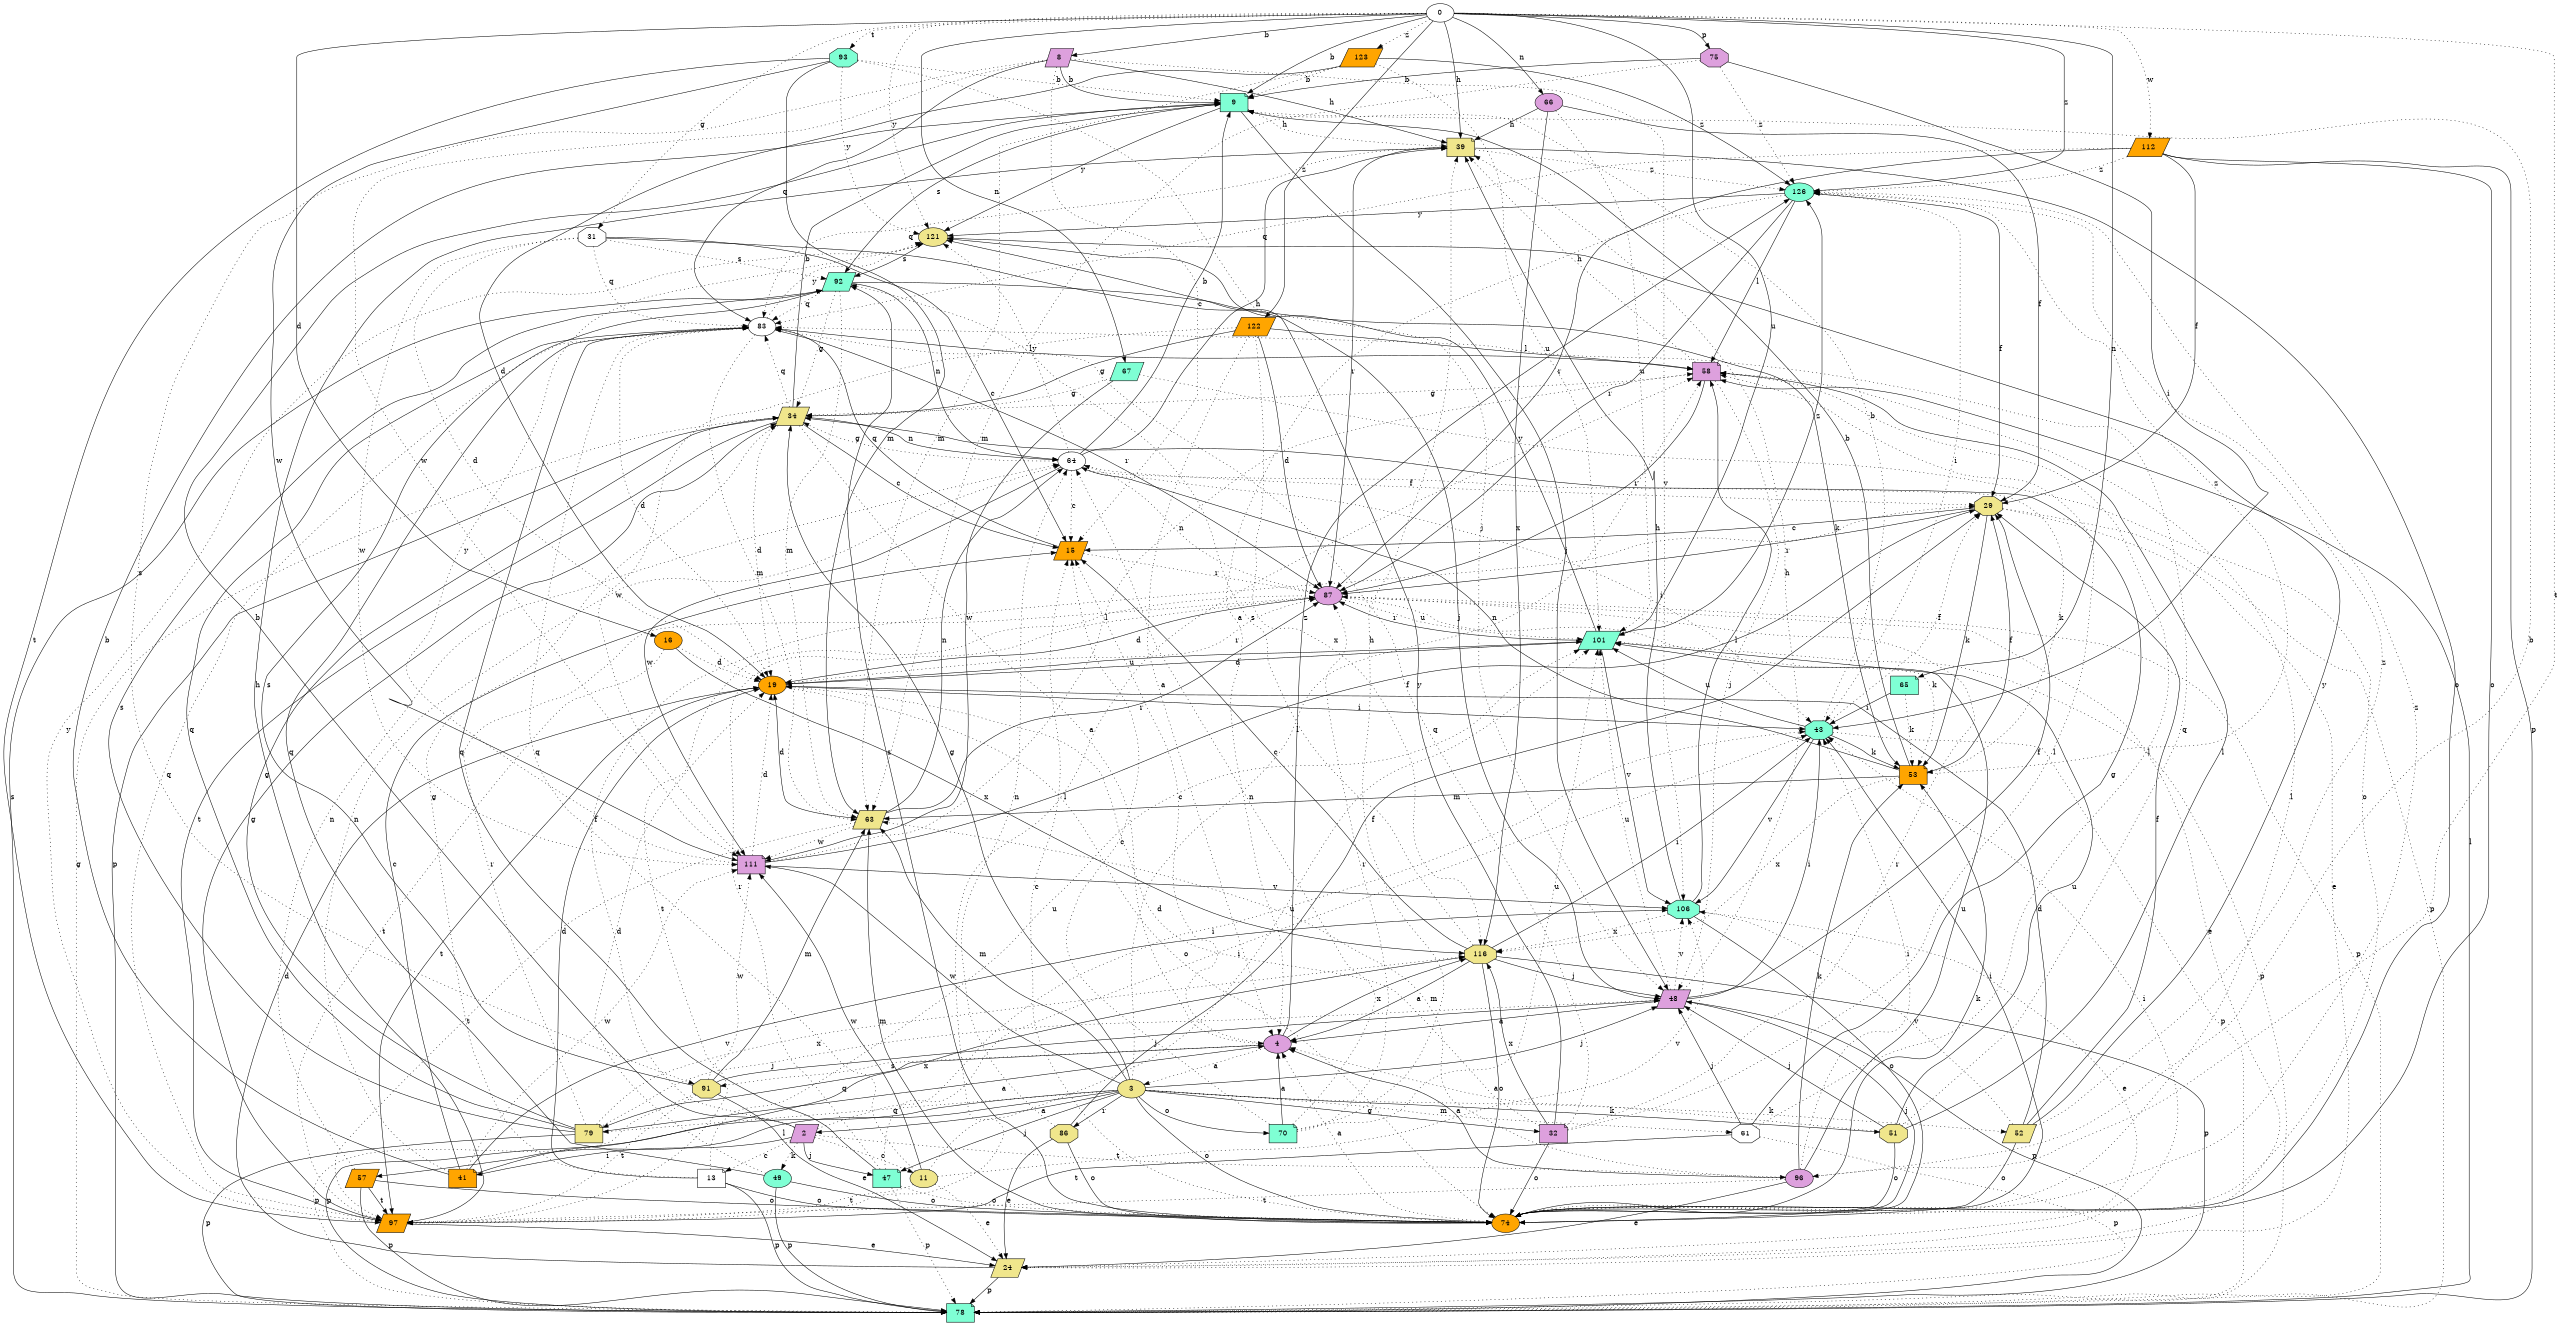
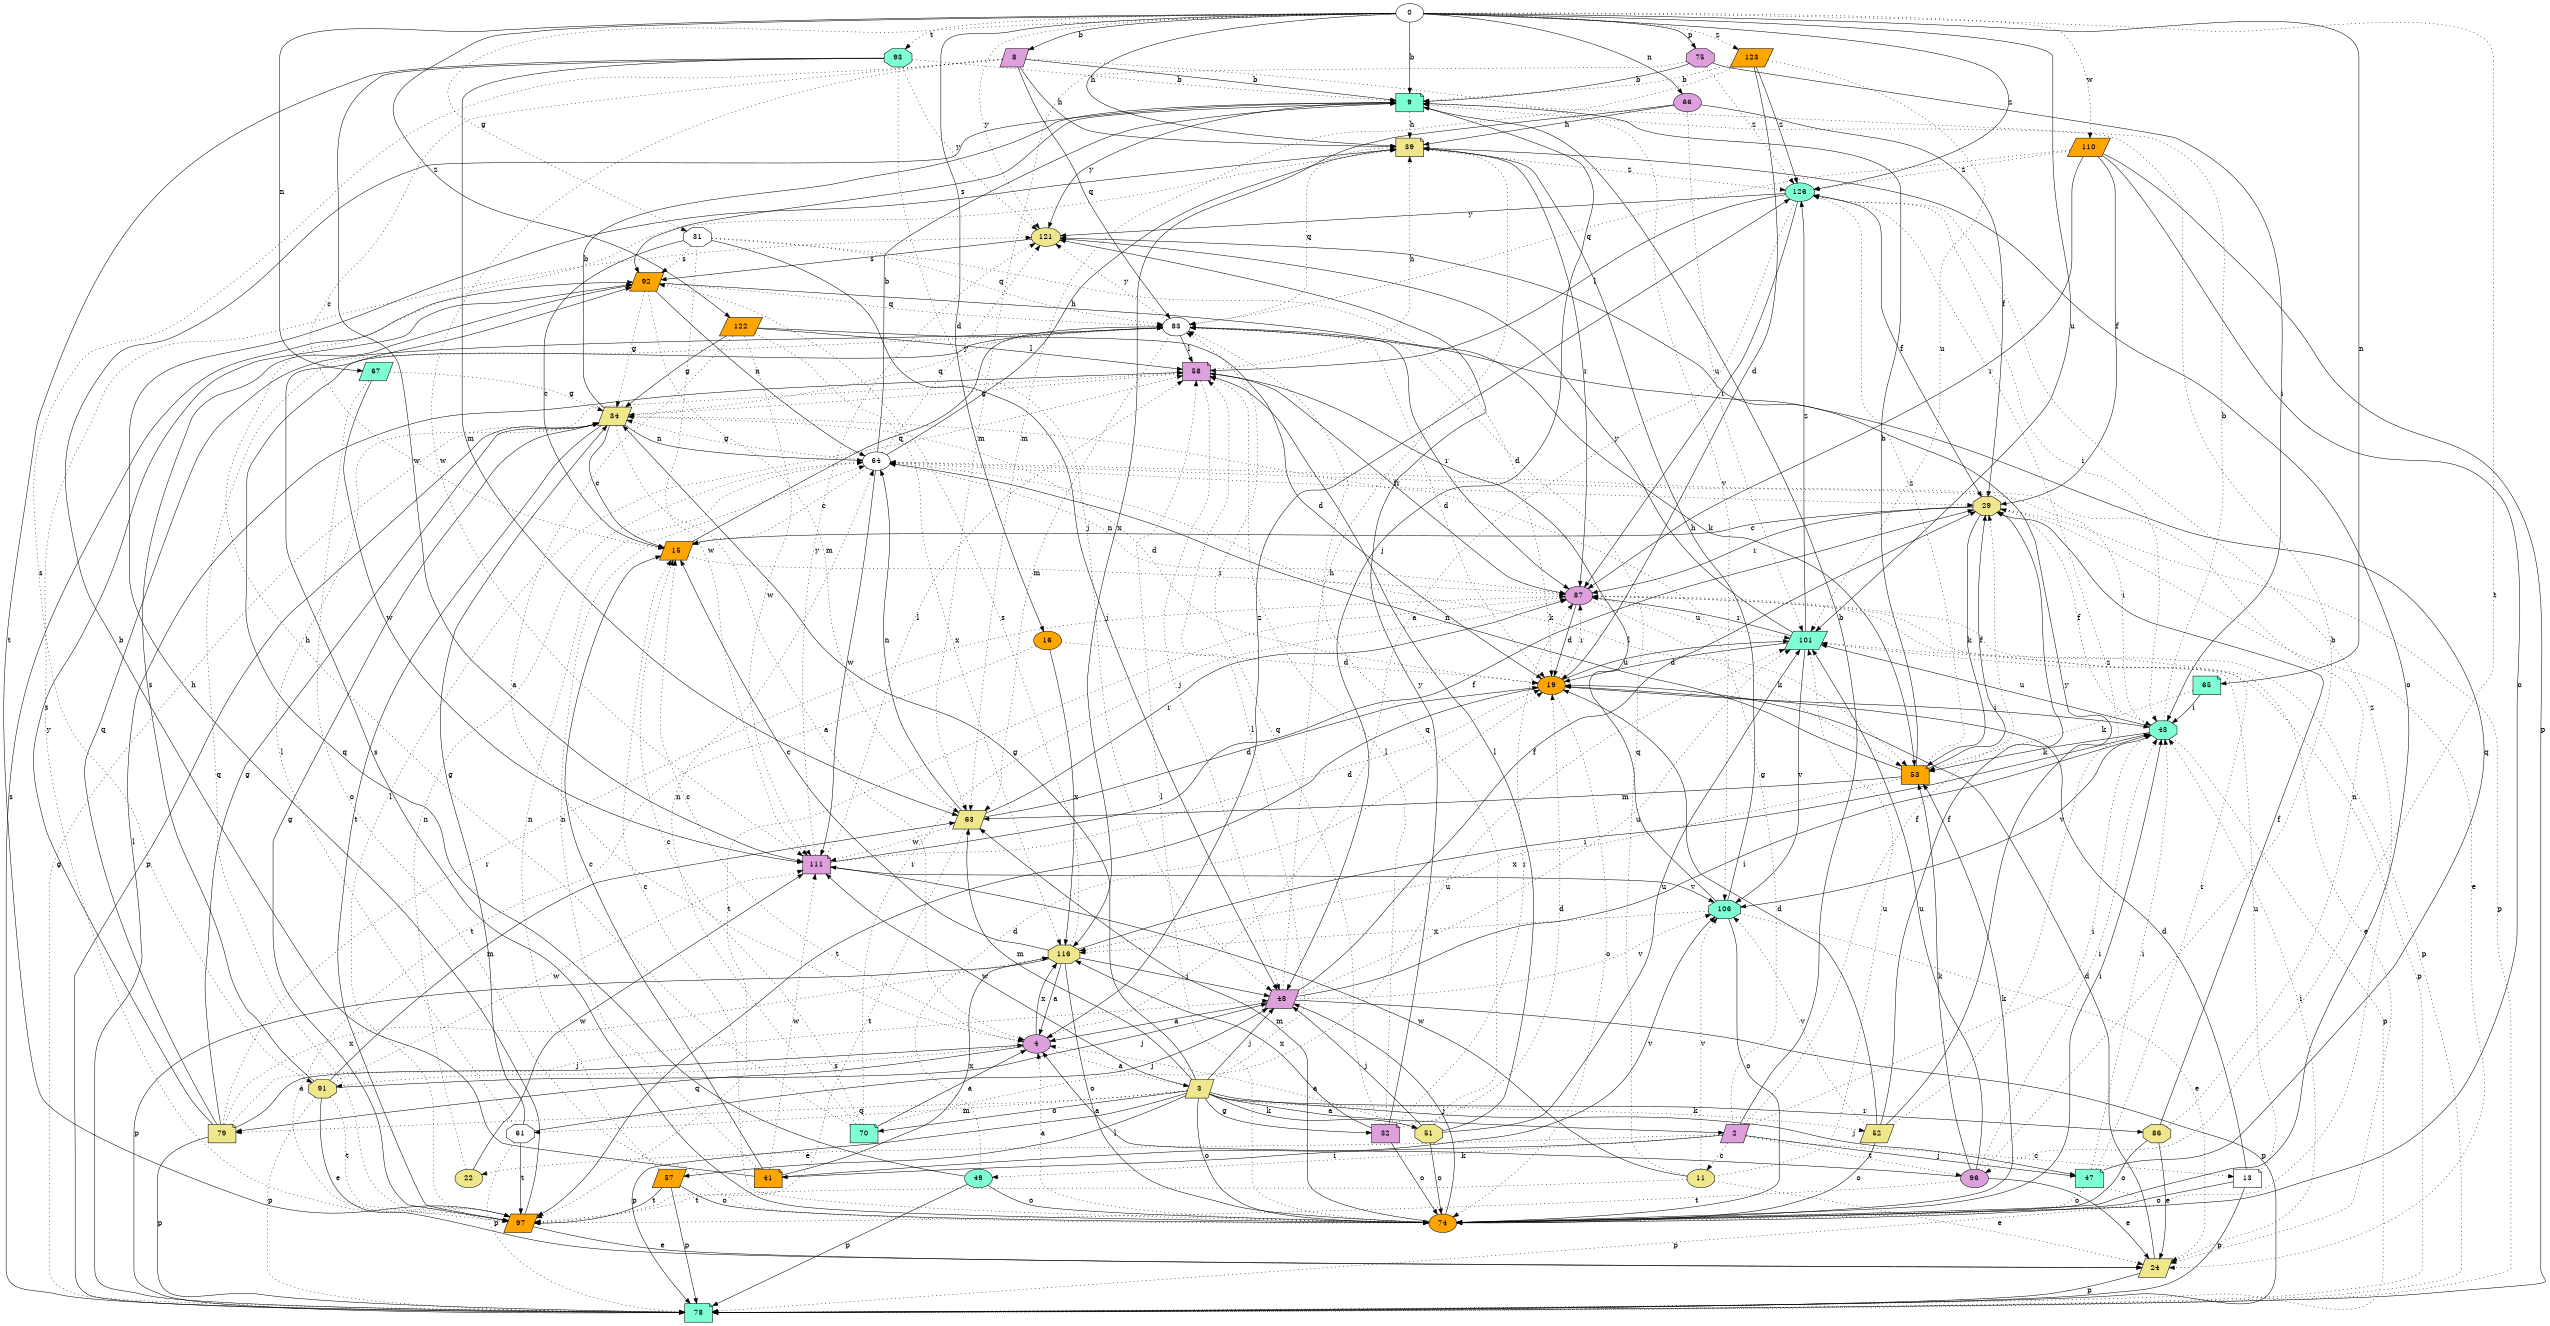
(2149, 147) -> (2089, 147)
(839, 282) -> (647, 282)
(1283, 461) -> (1198, 347)
(432, 807) -> (1449, 496)
(1379, 963) -> none
(1132, 1089) -> (1200, 1089)
none -> (469, 1178)
